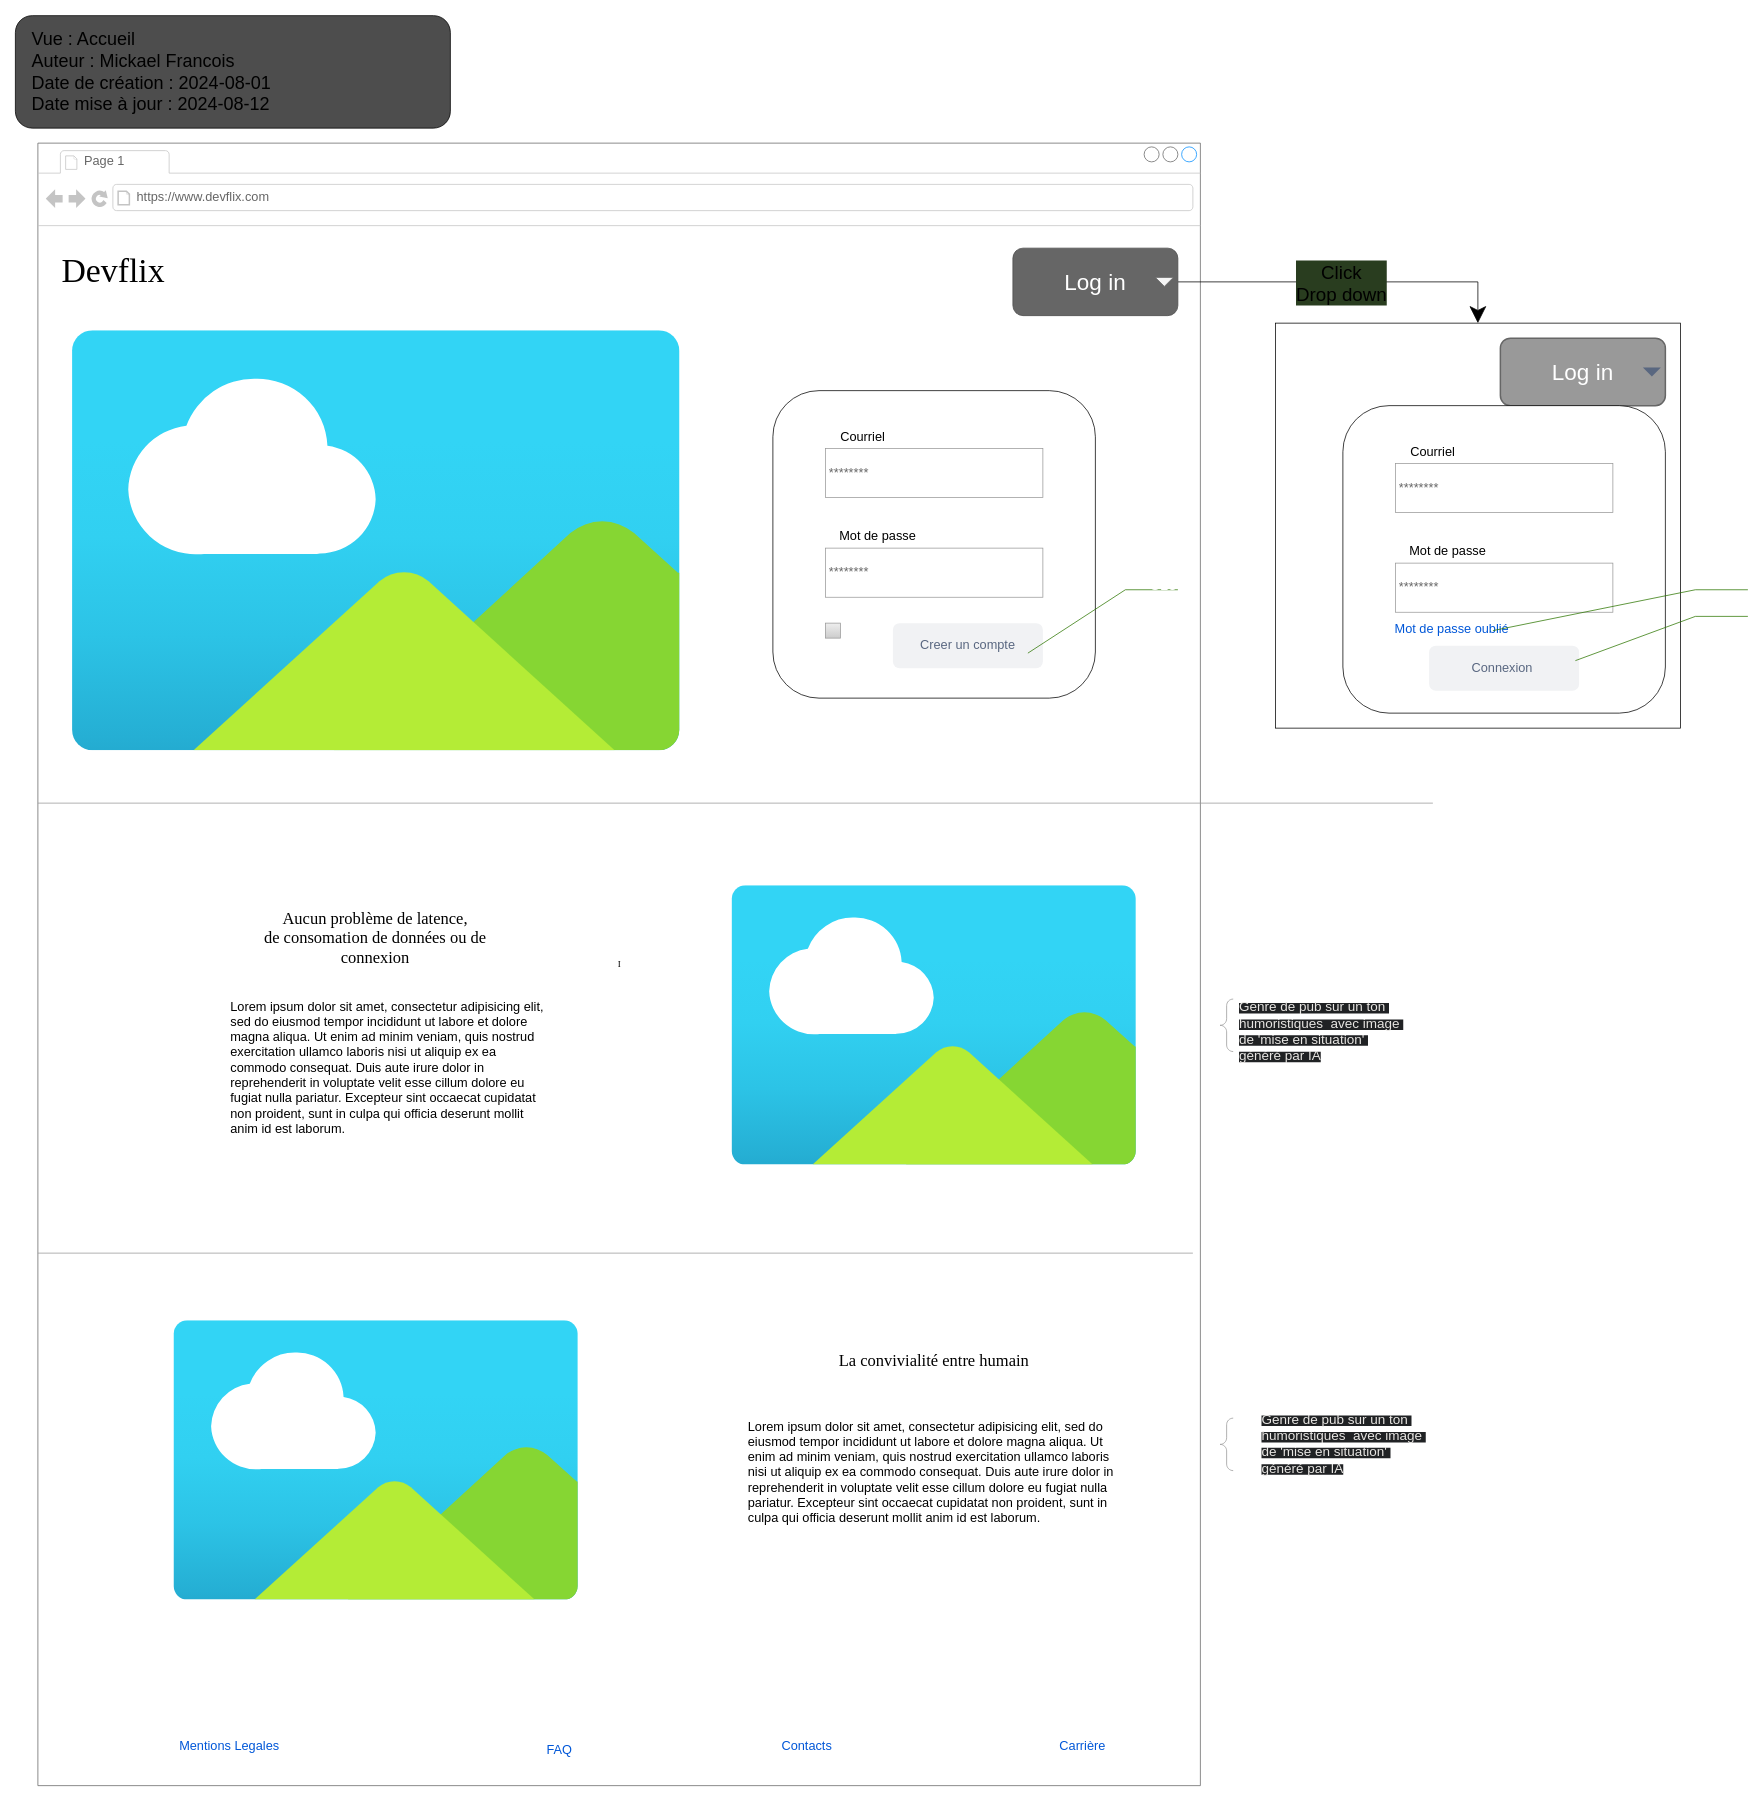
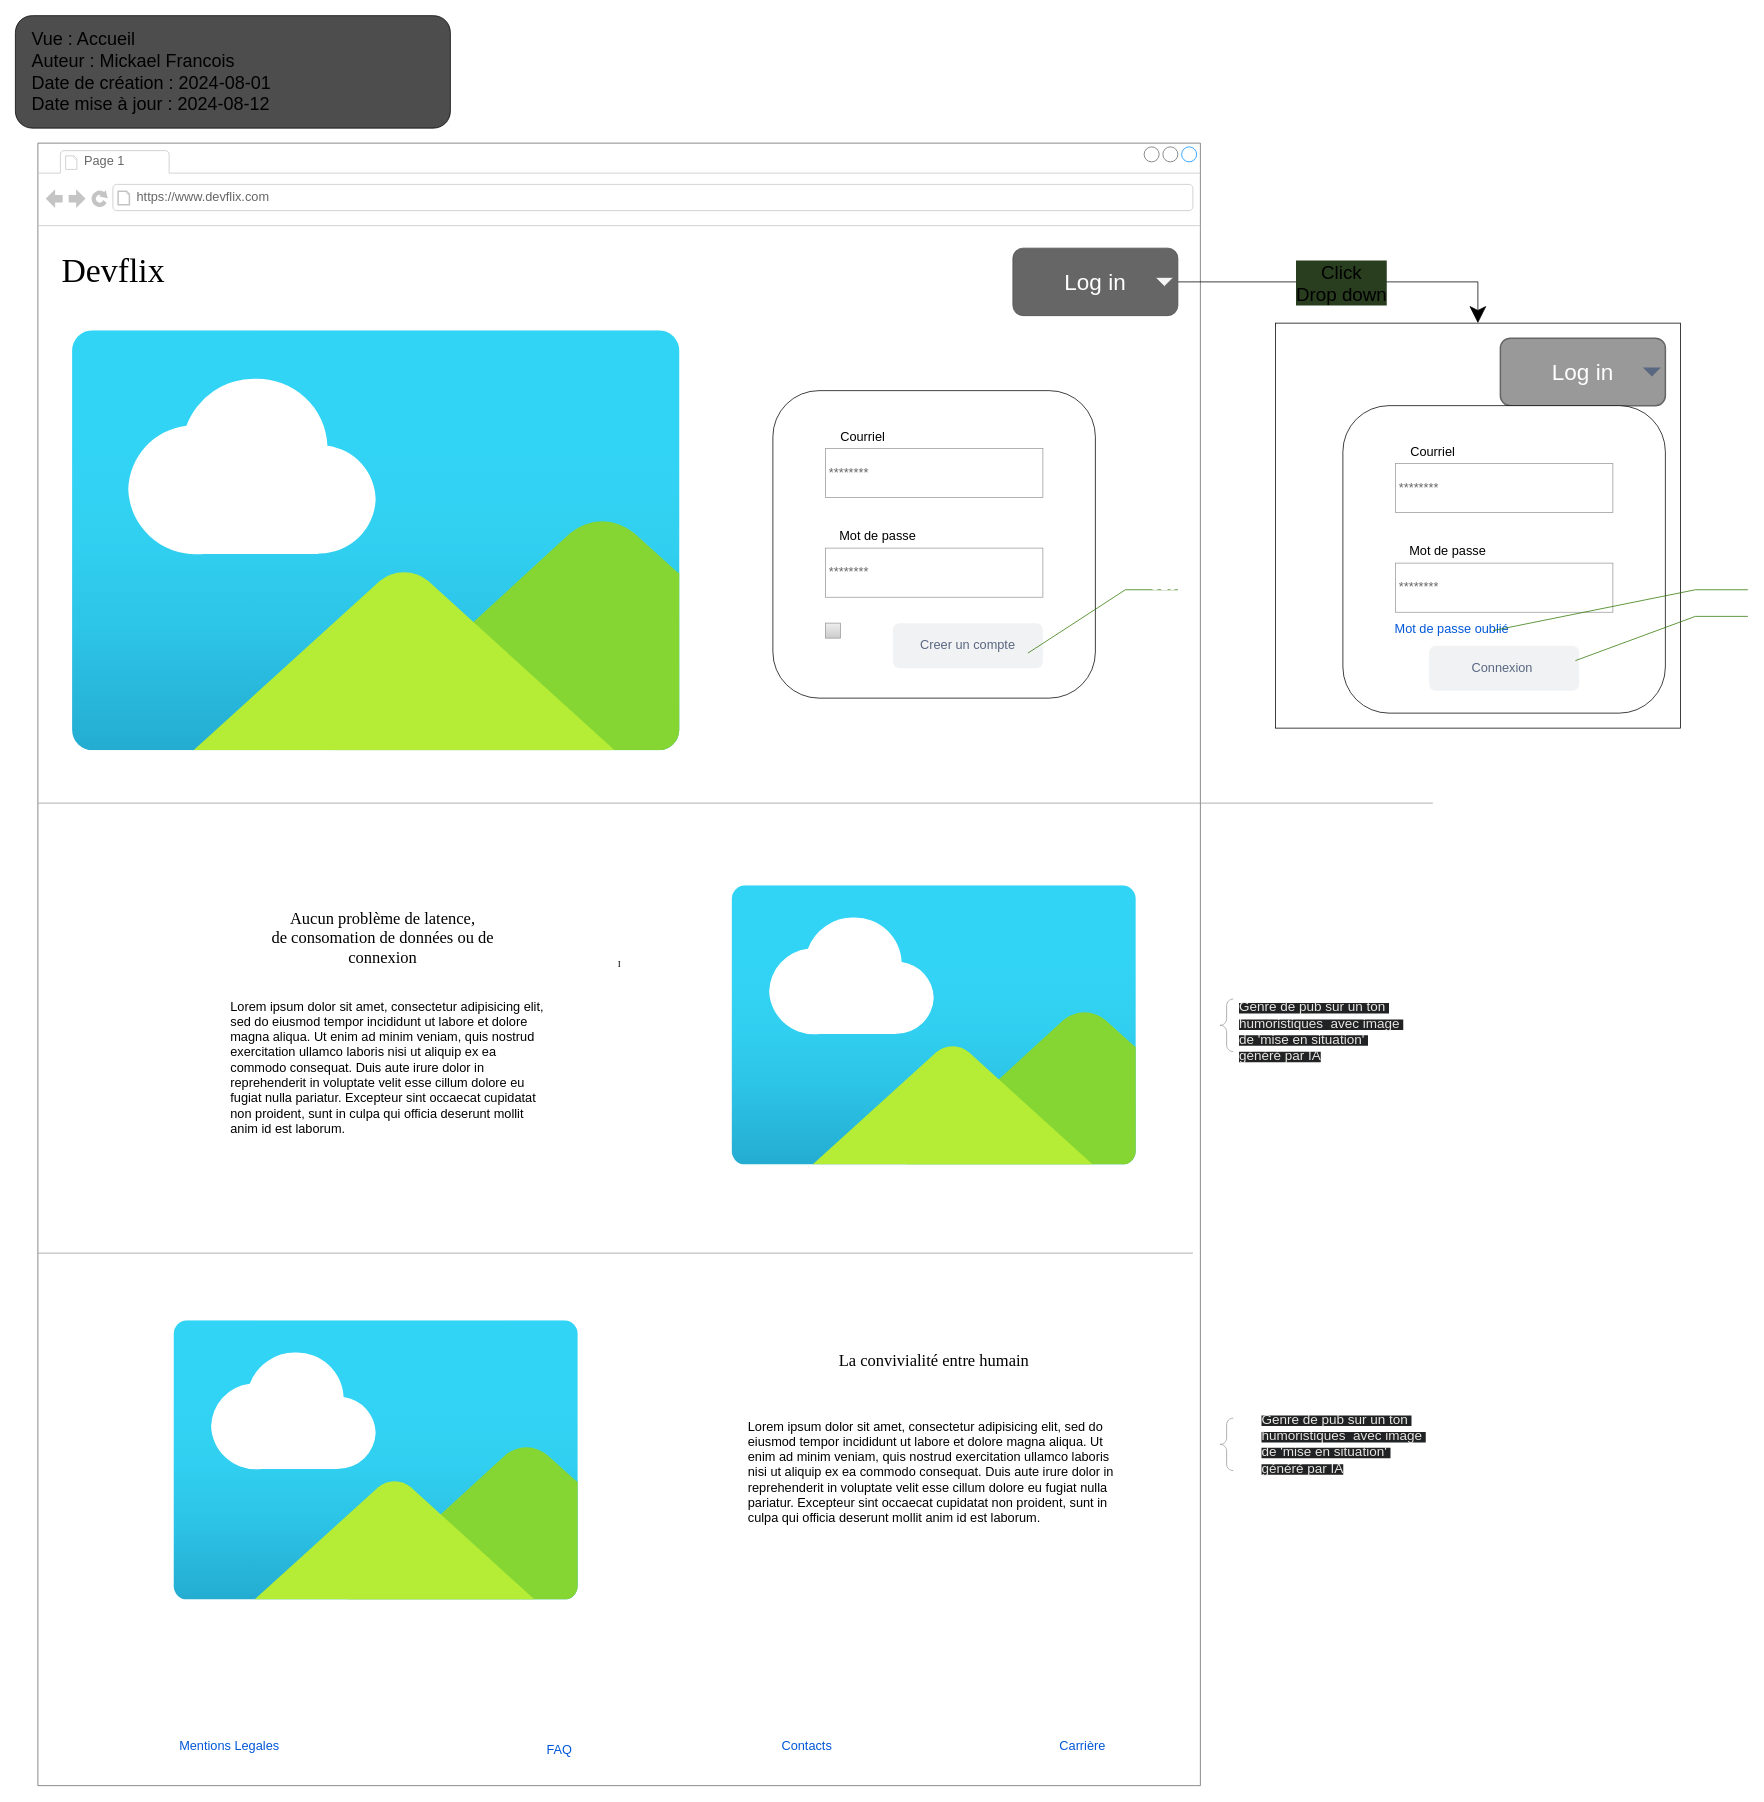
(375, 934) -> (383, 934)
